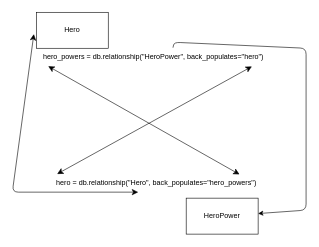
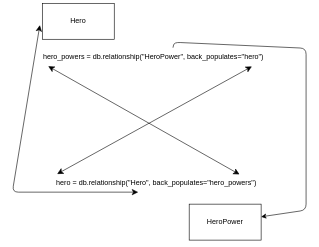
(72, 30) -> (78, 21)
(222, 216) -> (225, 222)
